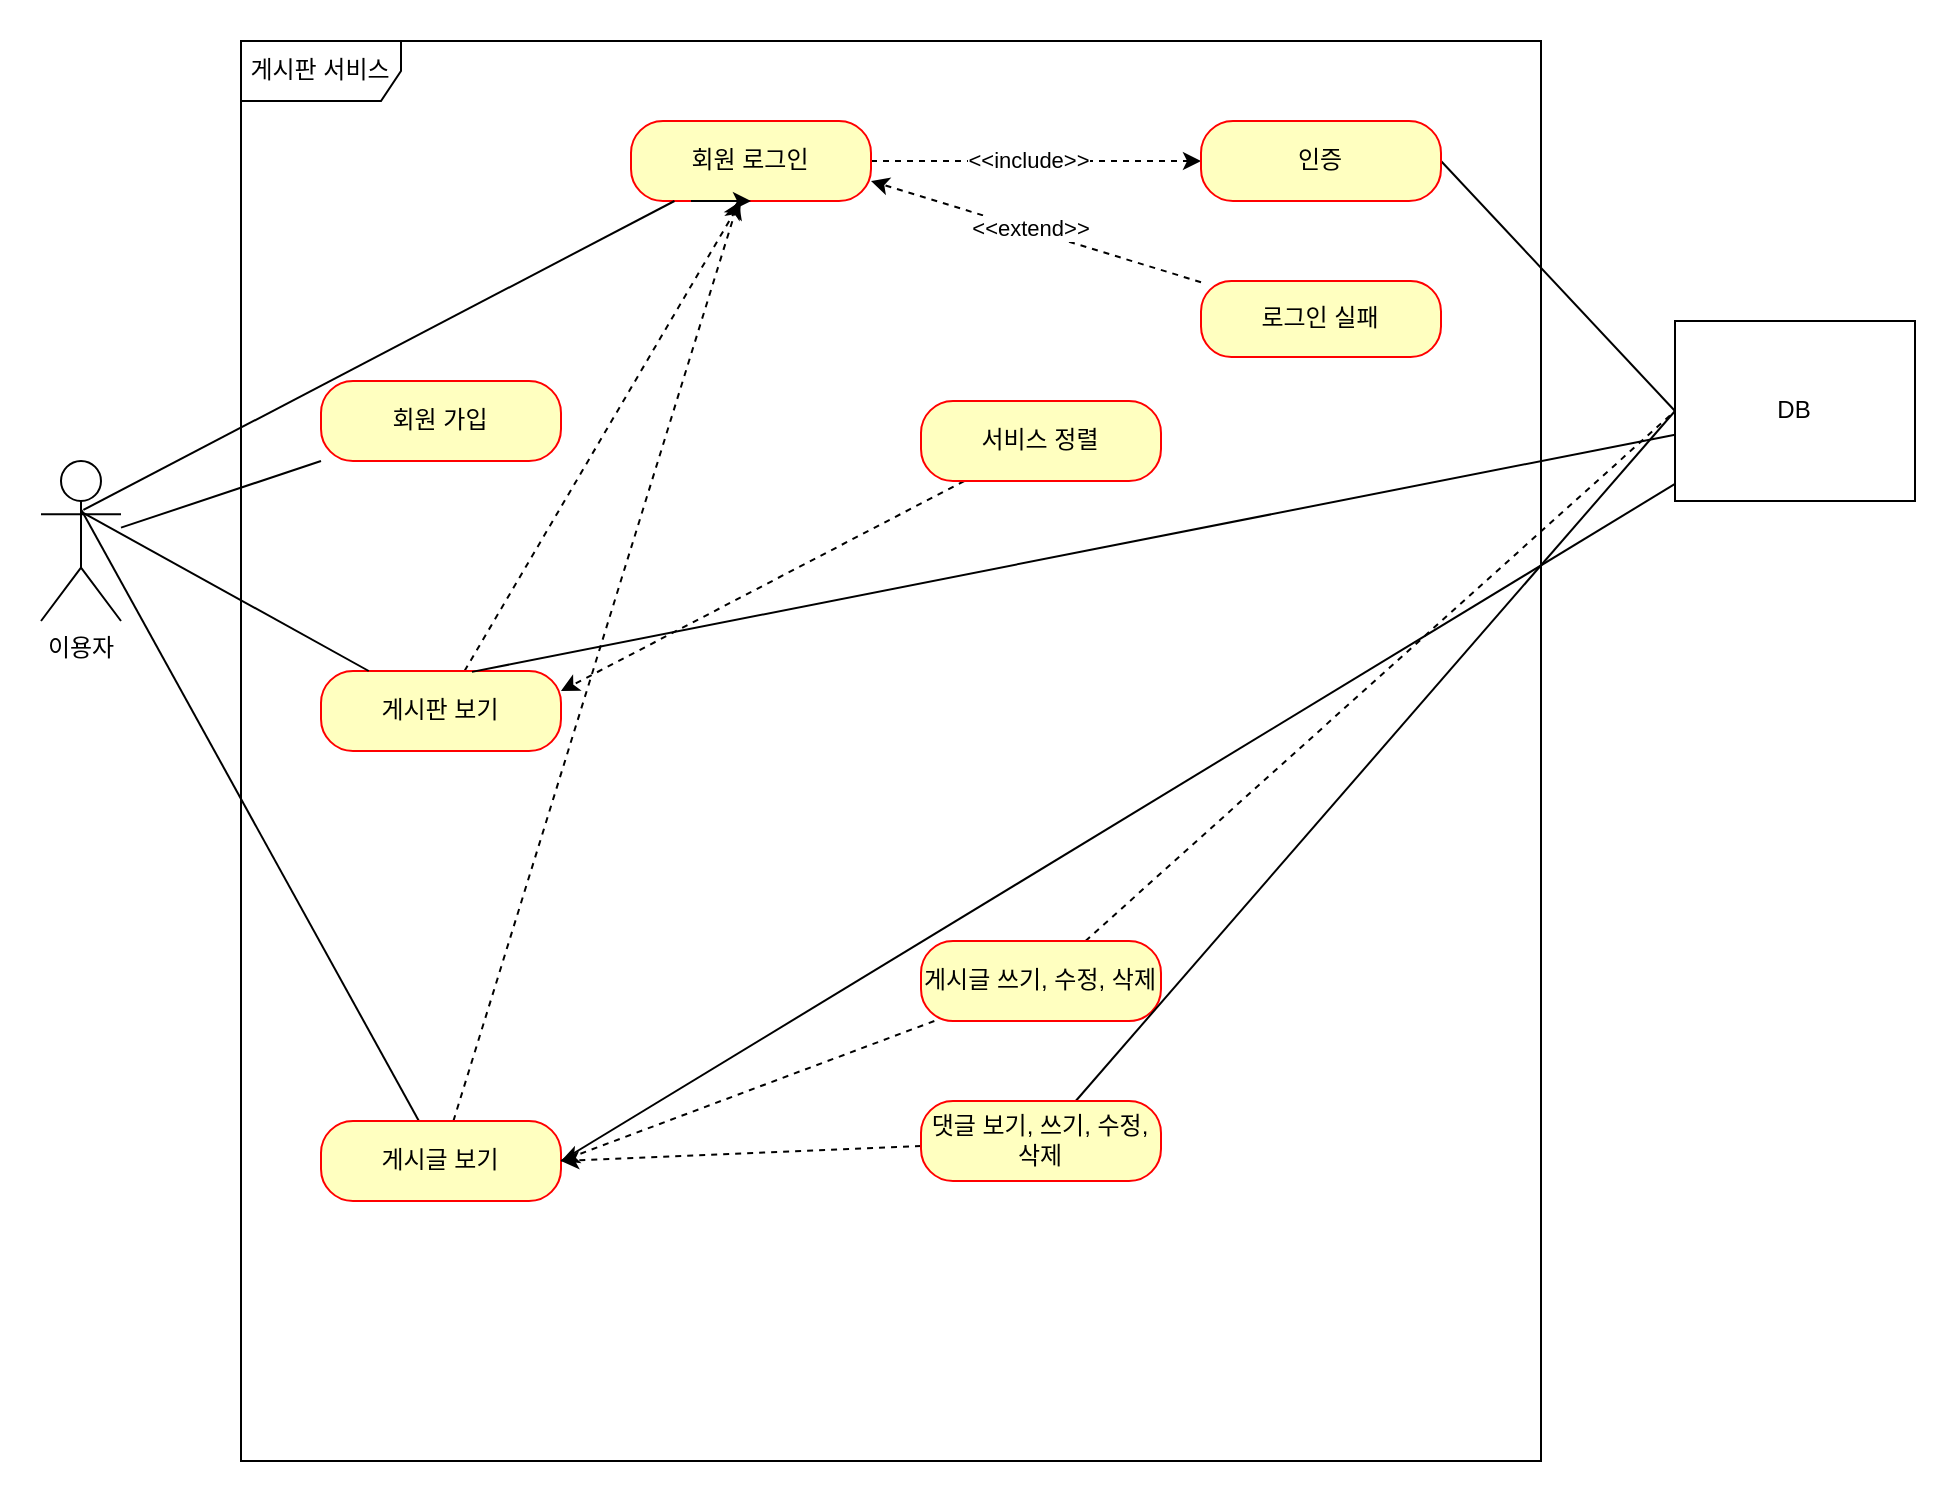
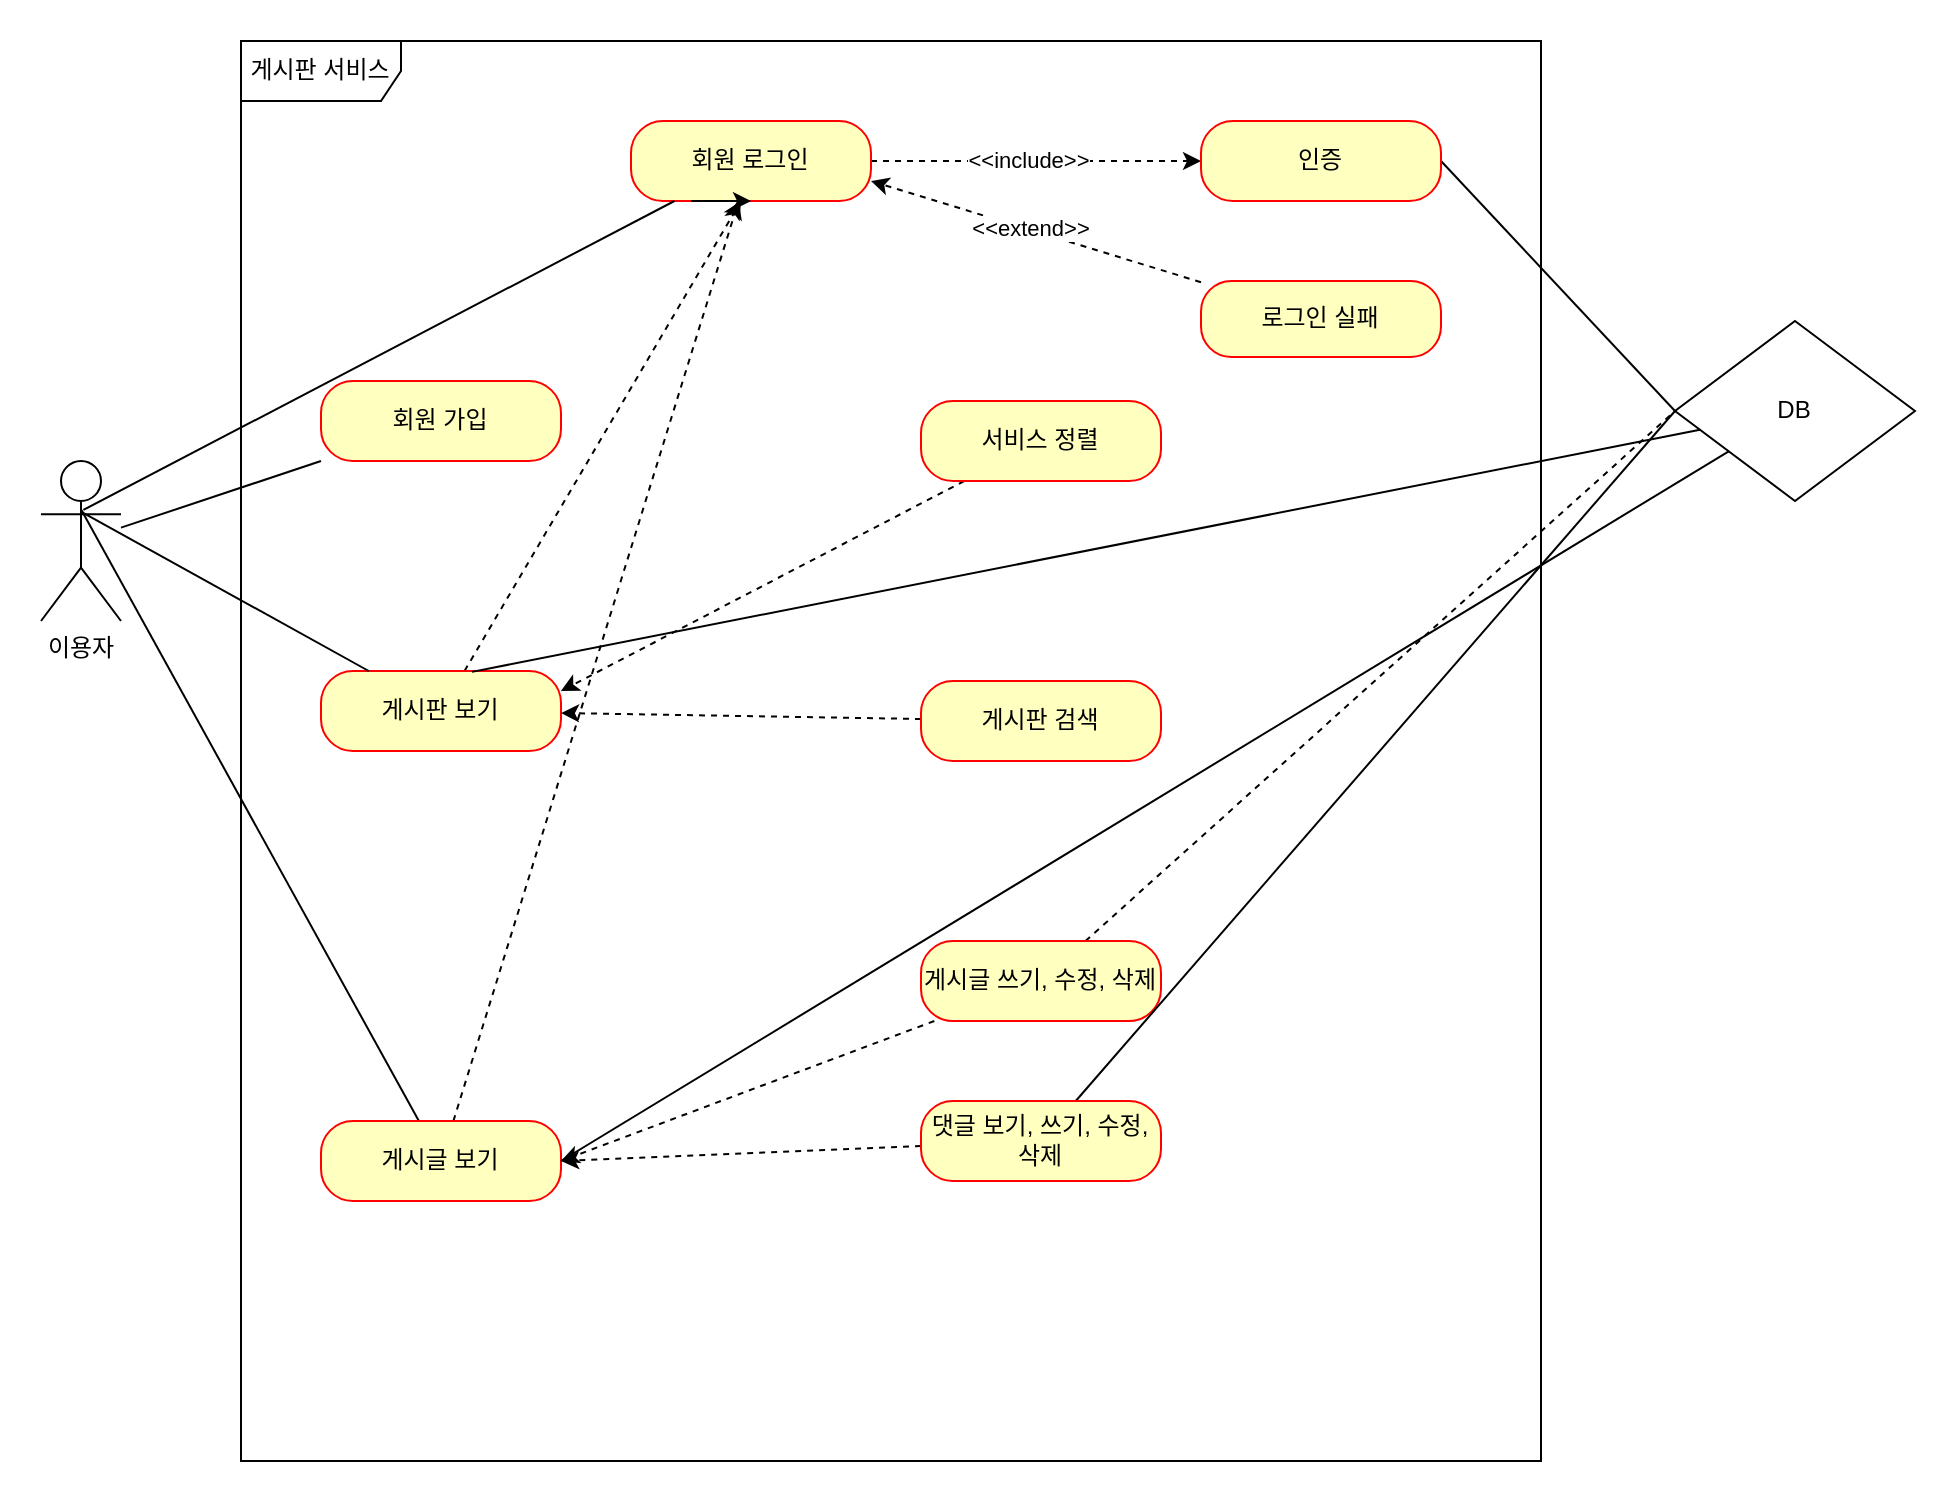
(1795, 411) -> (1795, 411)
none -> (752, 716)
none -> (1041, 721)
